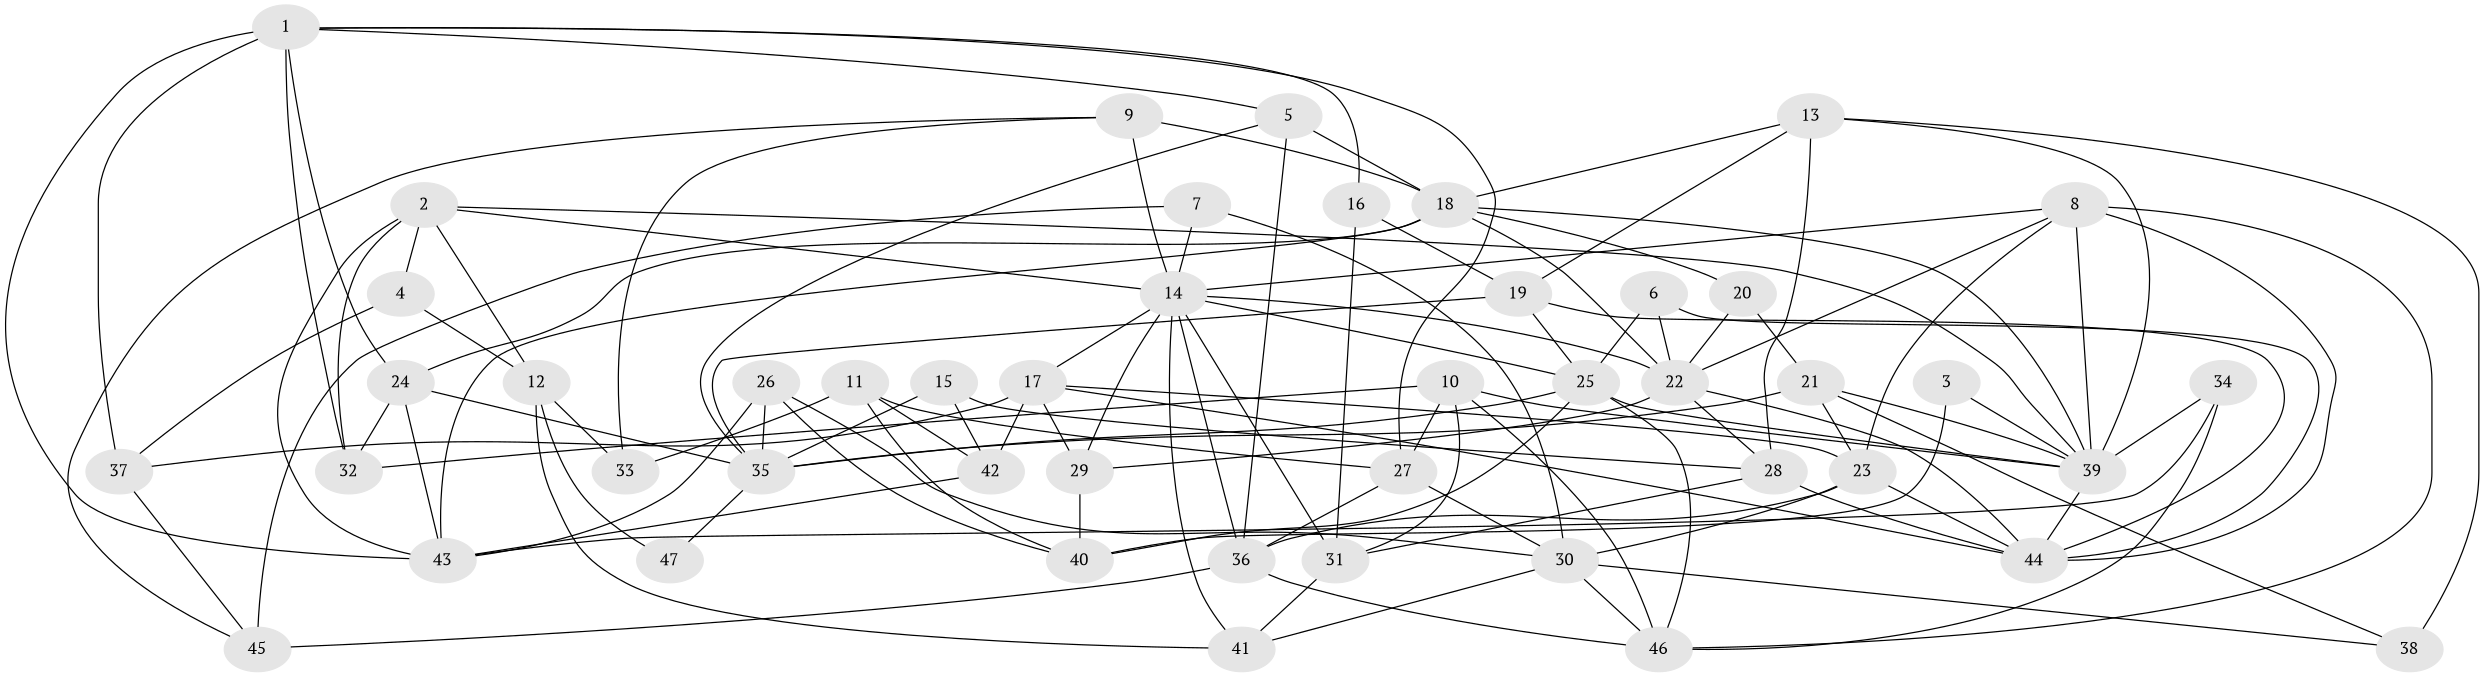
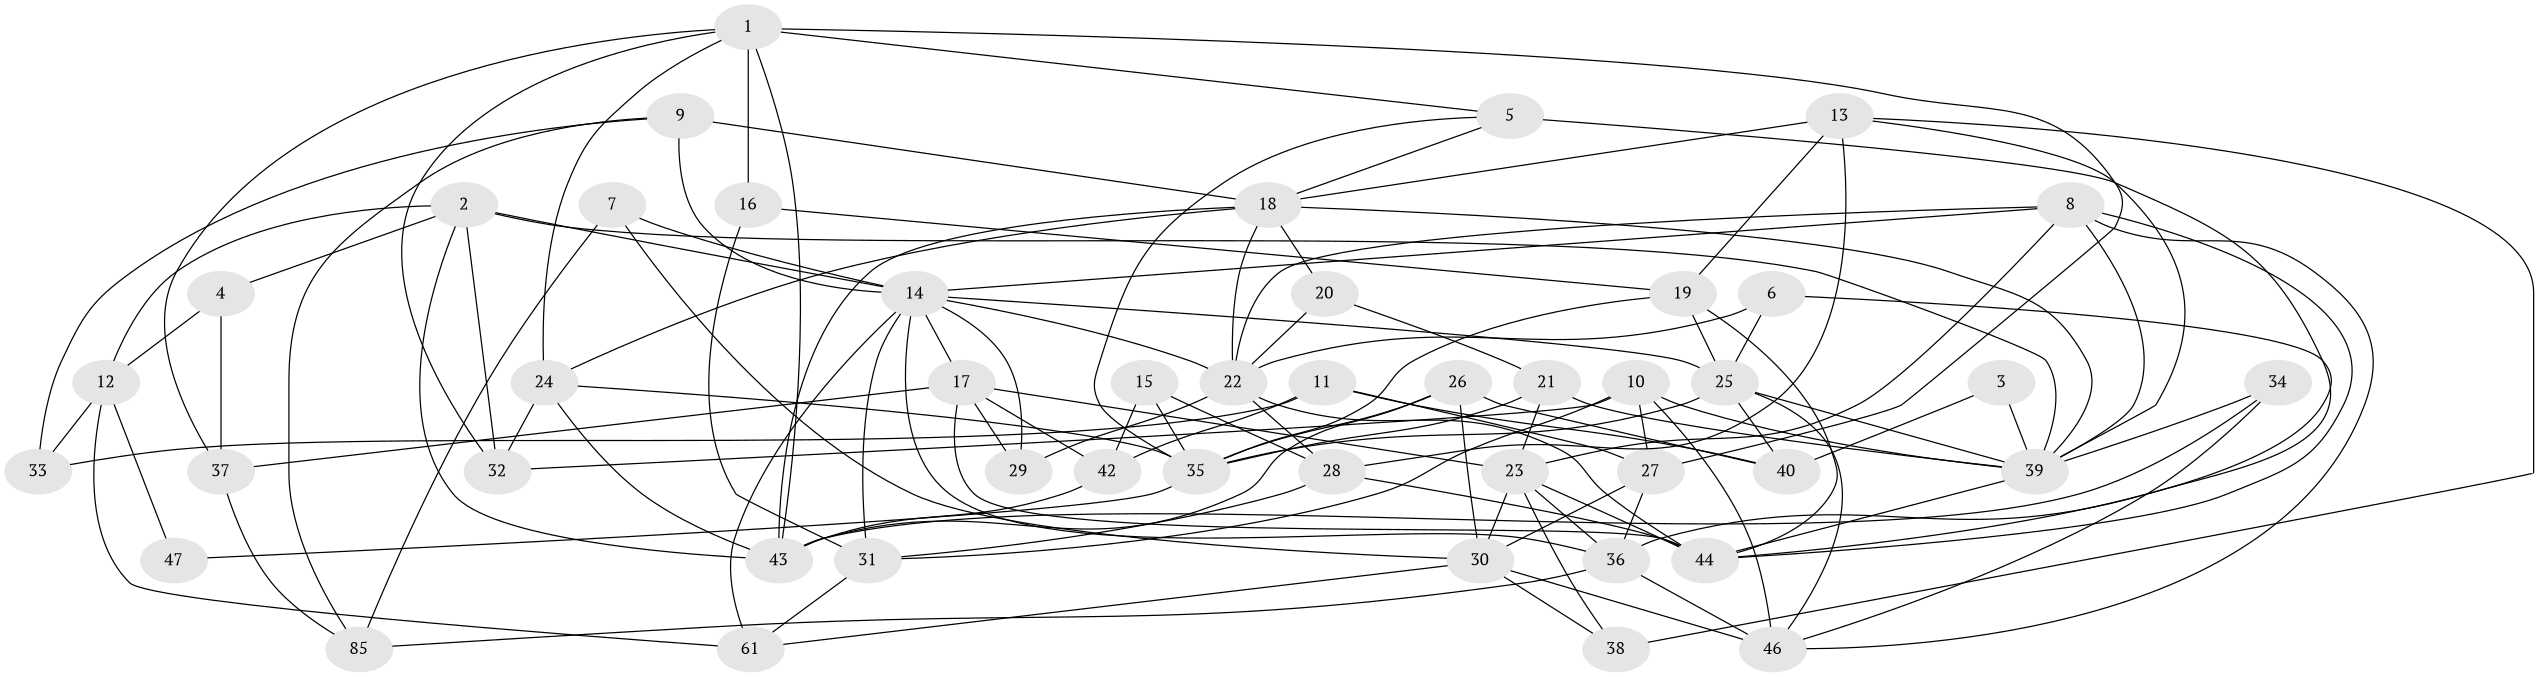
(1080, 516) -> none
(2108, 521) -> (1560, 563)
(258, 649) -> (359, 649)
(1242, 649) -> (751, 649)
